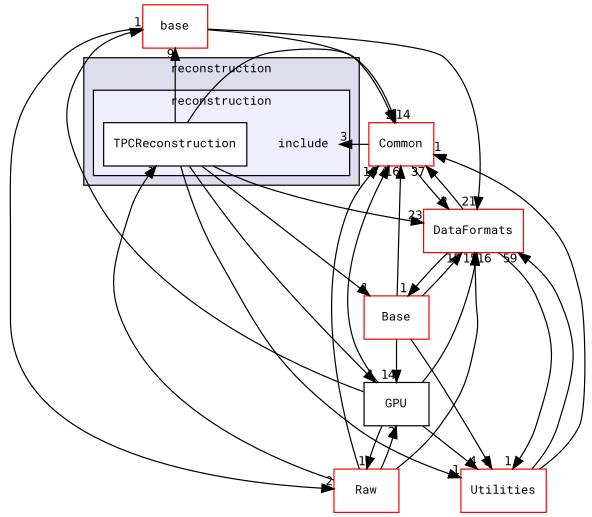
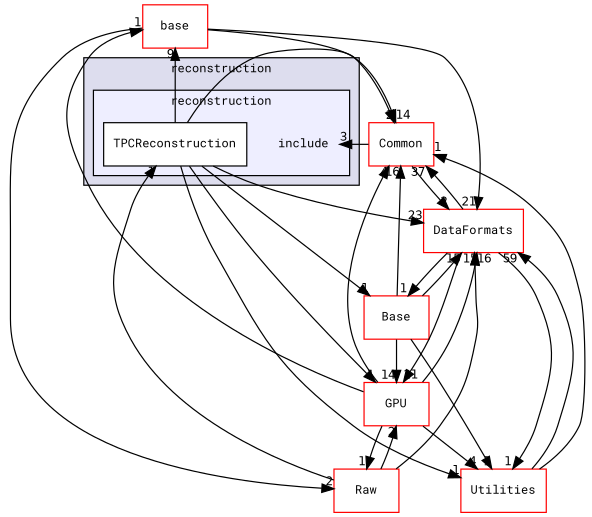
none -> (440, 314)
(332, 319) -> none
(397, 404) -> (397, 404)
